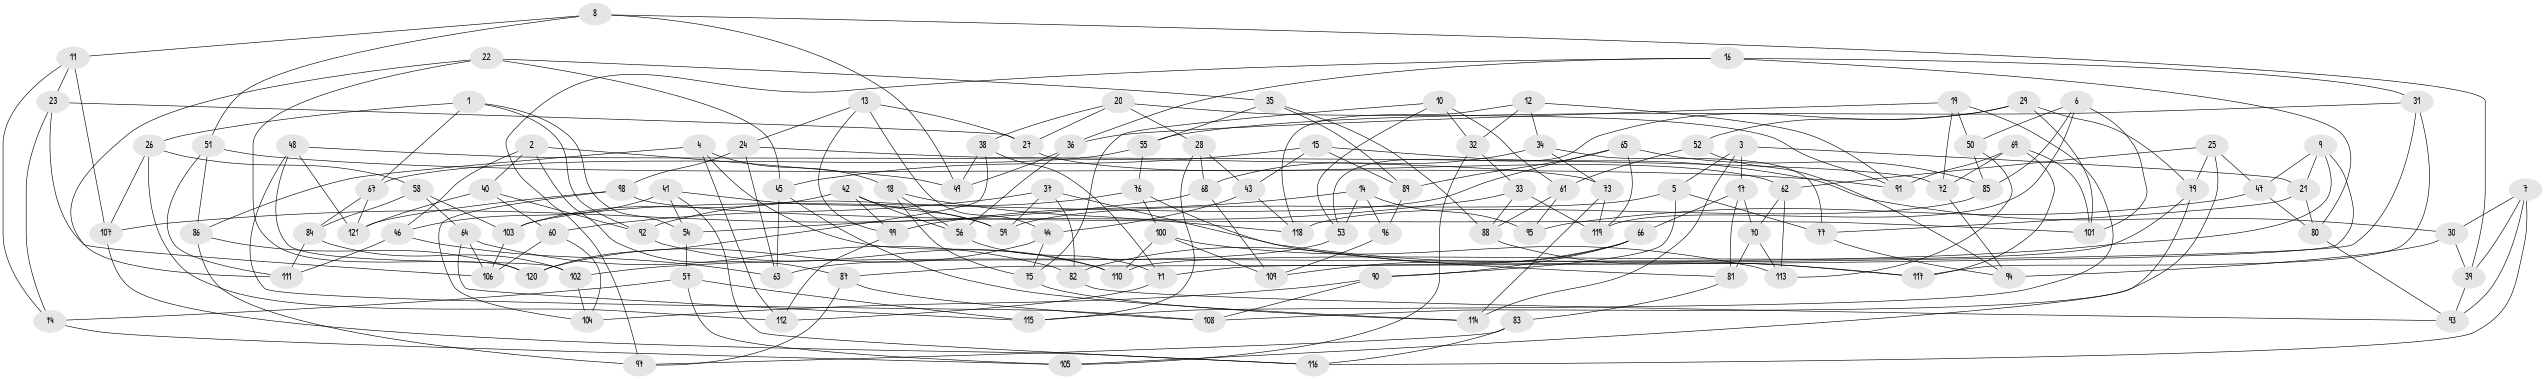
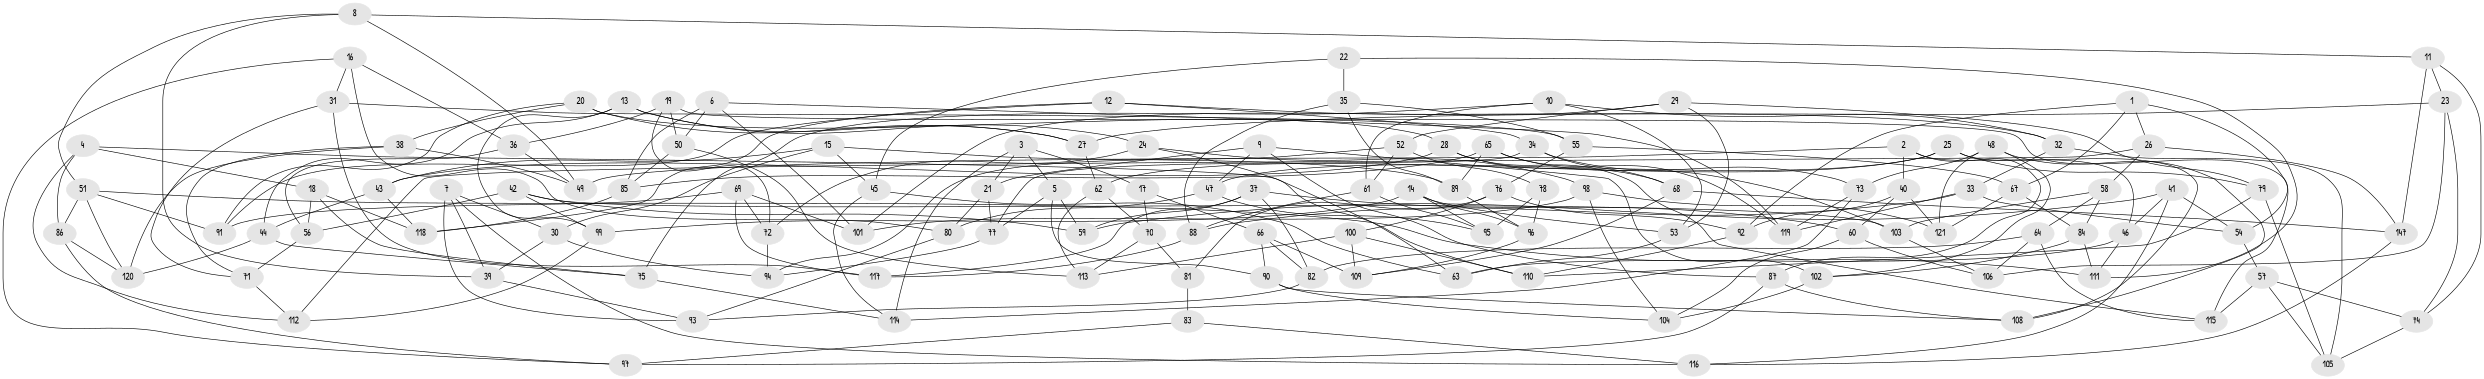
none -> (1543, 190)
(253, 202) -> (103, 235)
(1731, 233) -> none
(106, 234) -> (2401, 234)
